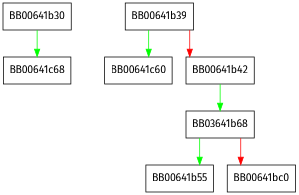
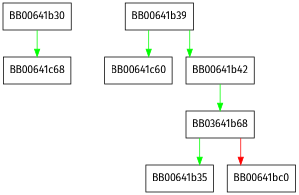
(190, 40) -> (190, 40)
(180, 178) -> (180, 178)
